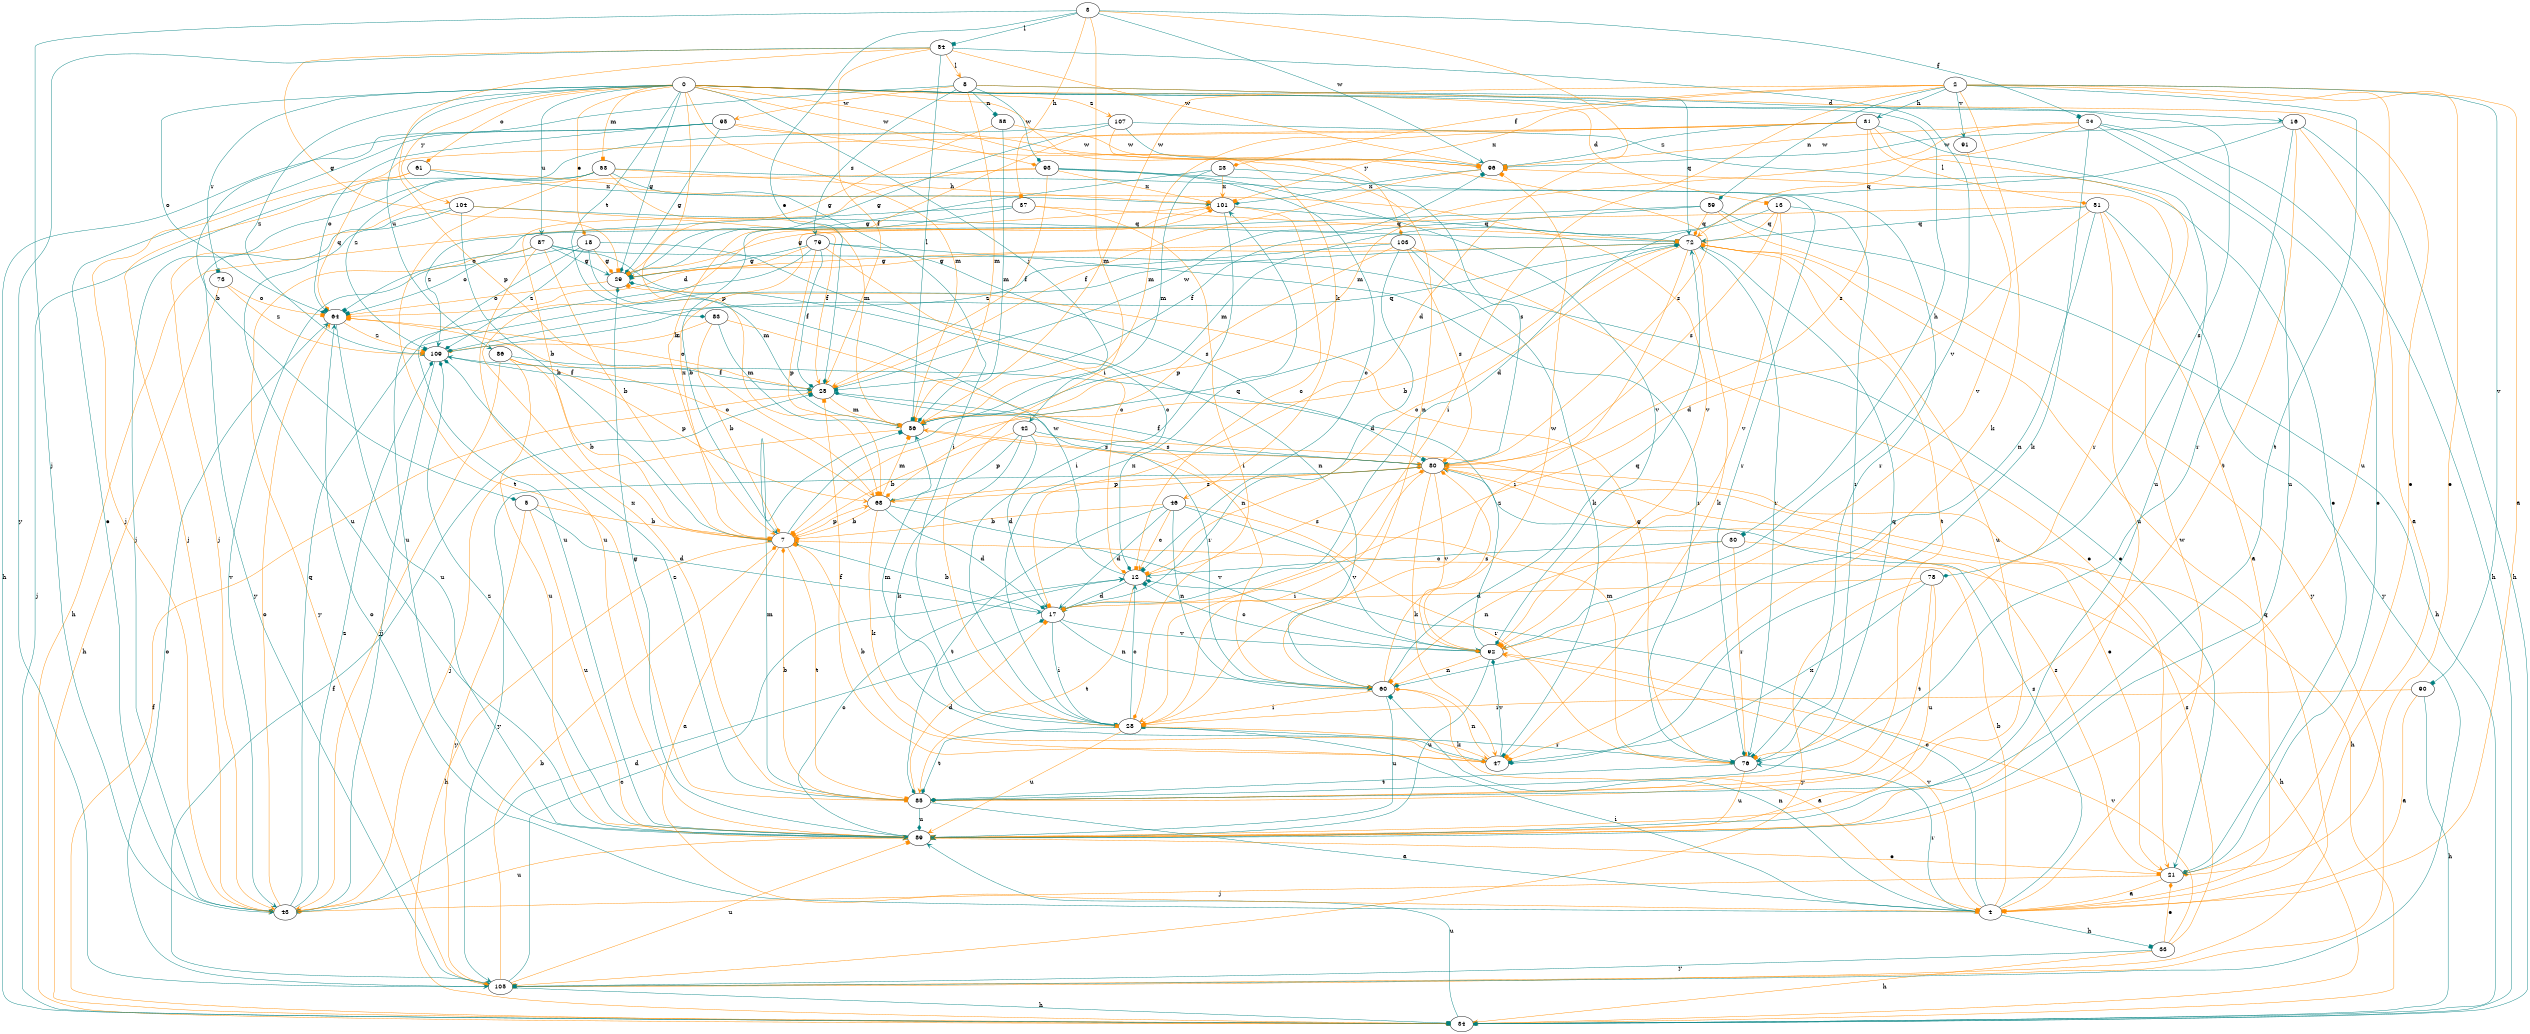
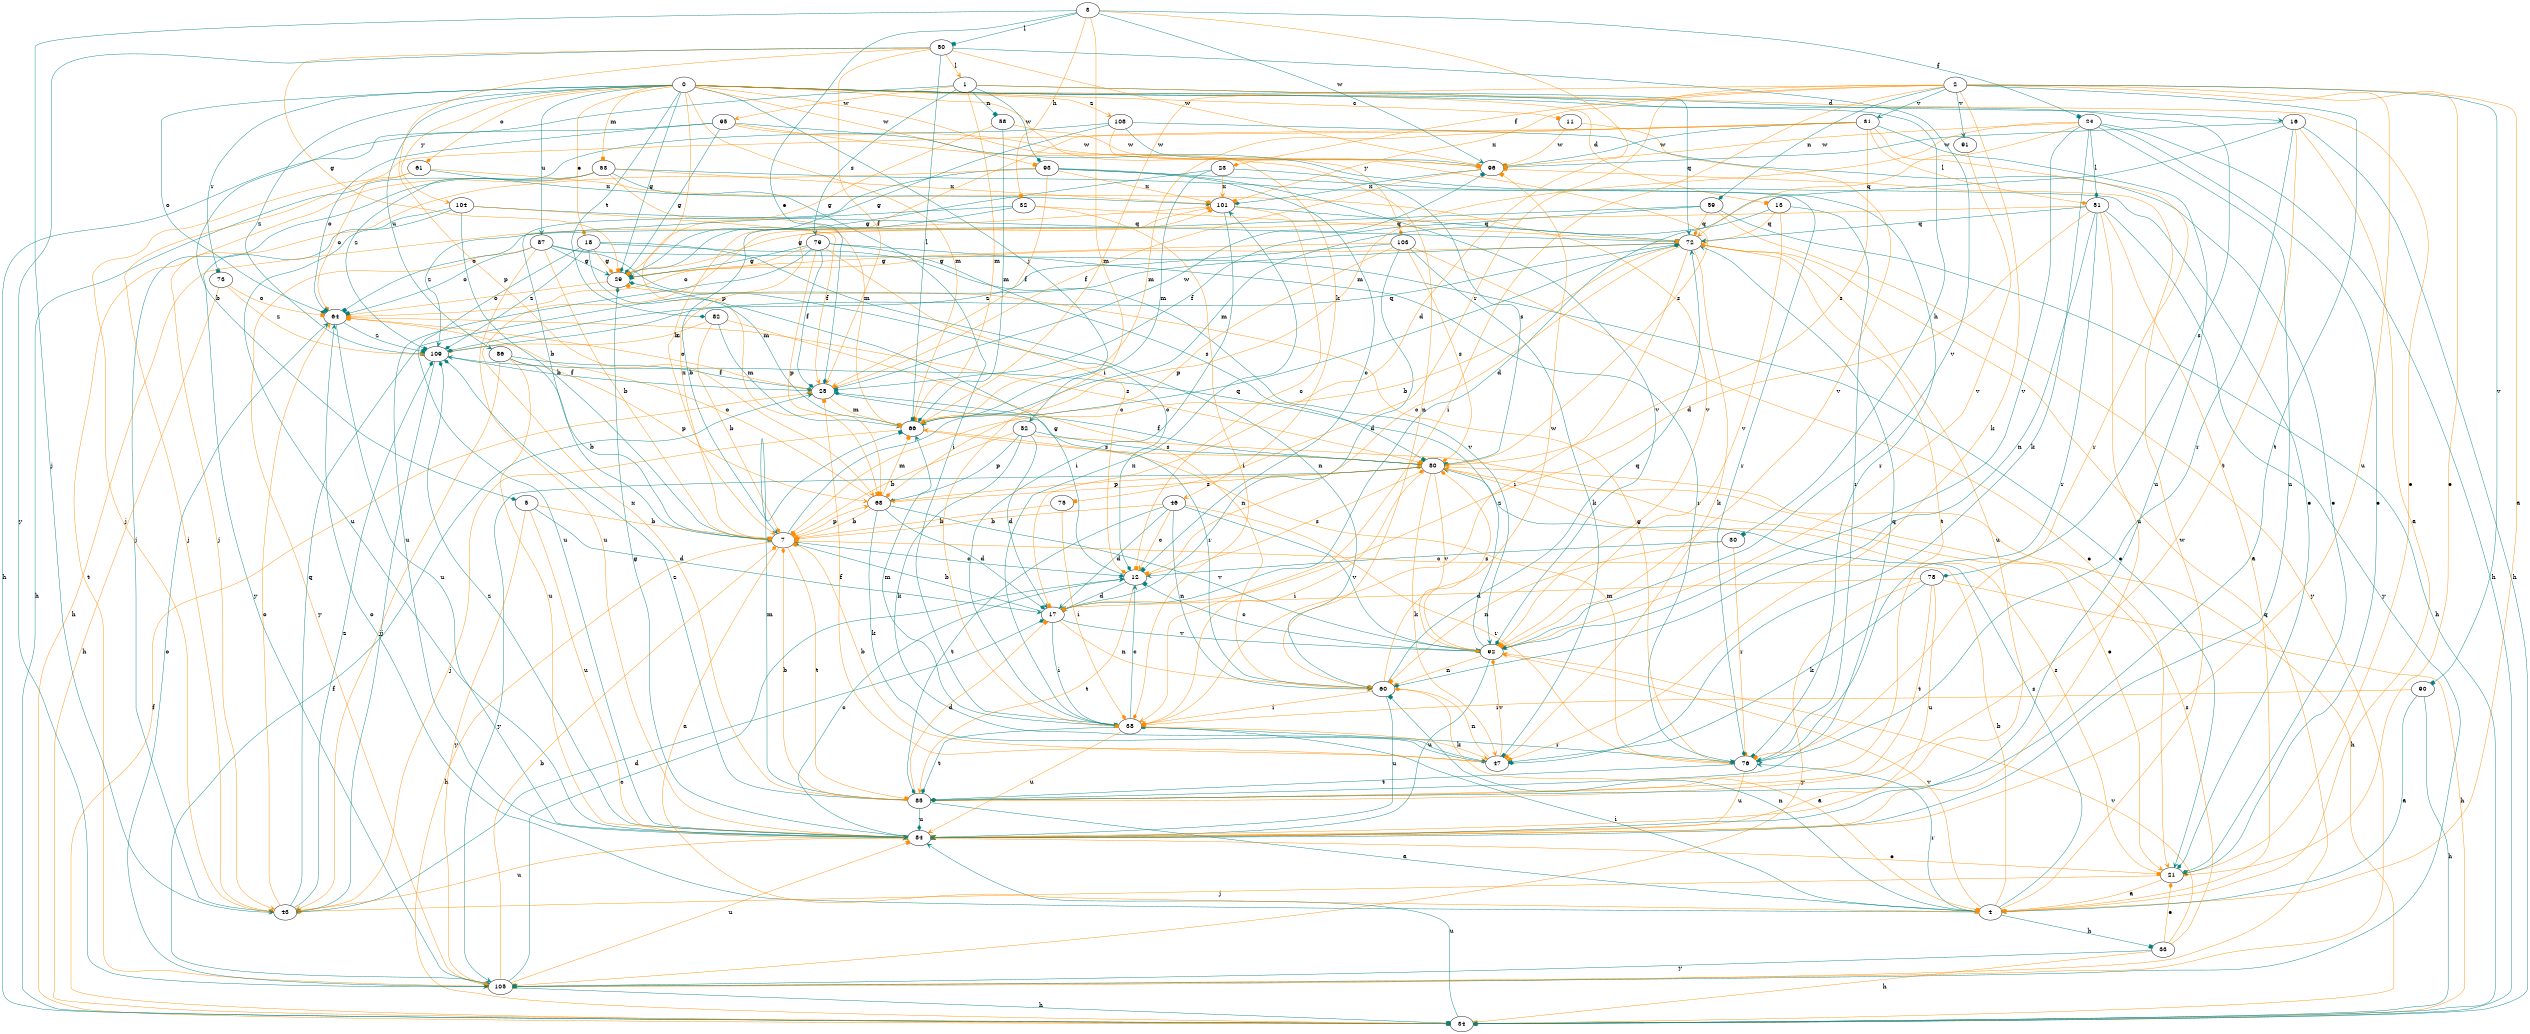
(942, 47) -> (942, 47)
(965, 85) -> (965, 85)
(1919, 103) -> (1919, 103)
(1120, 122) -> (1120, 122)
none -> (1570, 122)
(864, 125) -> (864, 125)
(1663, 145) -> (1663, 145)
none -> (2093, 161)
(952, 187) -> (952, 187)
(1024, 205) -> (1024, 205)
(563, 225) -> (563, 225)
(339, 243) -> (339, 243)
(686, 280) -> (686, 280)
(74, 302) -> (1749, 189)
(717, 317) -> (717, 317)
(380, 341) -> (380, 341)
(1649, 372) -> (887, 354)
(912, 429) -> (912, 429)
(1025, 429) -> (1025, 429)
(1056, 429) -> (1056, 429)
(630, 460) -> (630, 460)
(249, 470) -> (1179, 319)
none -> (1958, 482)
(1775, 487) -> (2031, 542)
none -> (1062, 503)
(566, 504) -> (81, 567)
(37, 596) -> (37, 596)
(1634, 651) -> (956, 561)
(1812, 671) -> (1812, 671)
(1207, 676) -> (1207, 676)
(1499, 710) -> (1499, 710)
(277, 719) -> (277, 719)
(1130, 726) -> (1130, 726)
(1087, 741) -> (1087, 741)
(919, 838) -> (919, 838)
(2278, 888) -> (2278, 888)
(2325, 979) -> (2464, 987)
